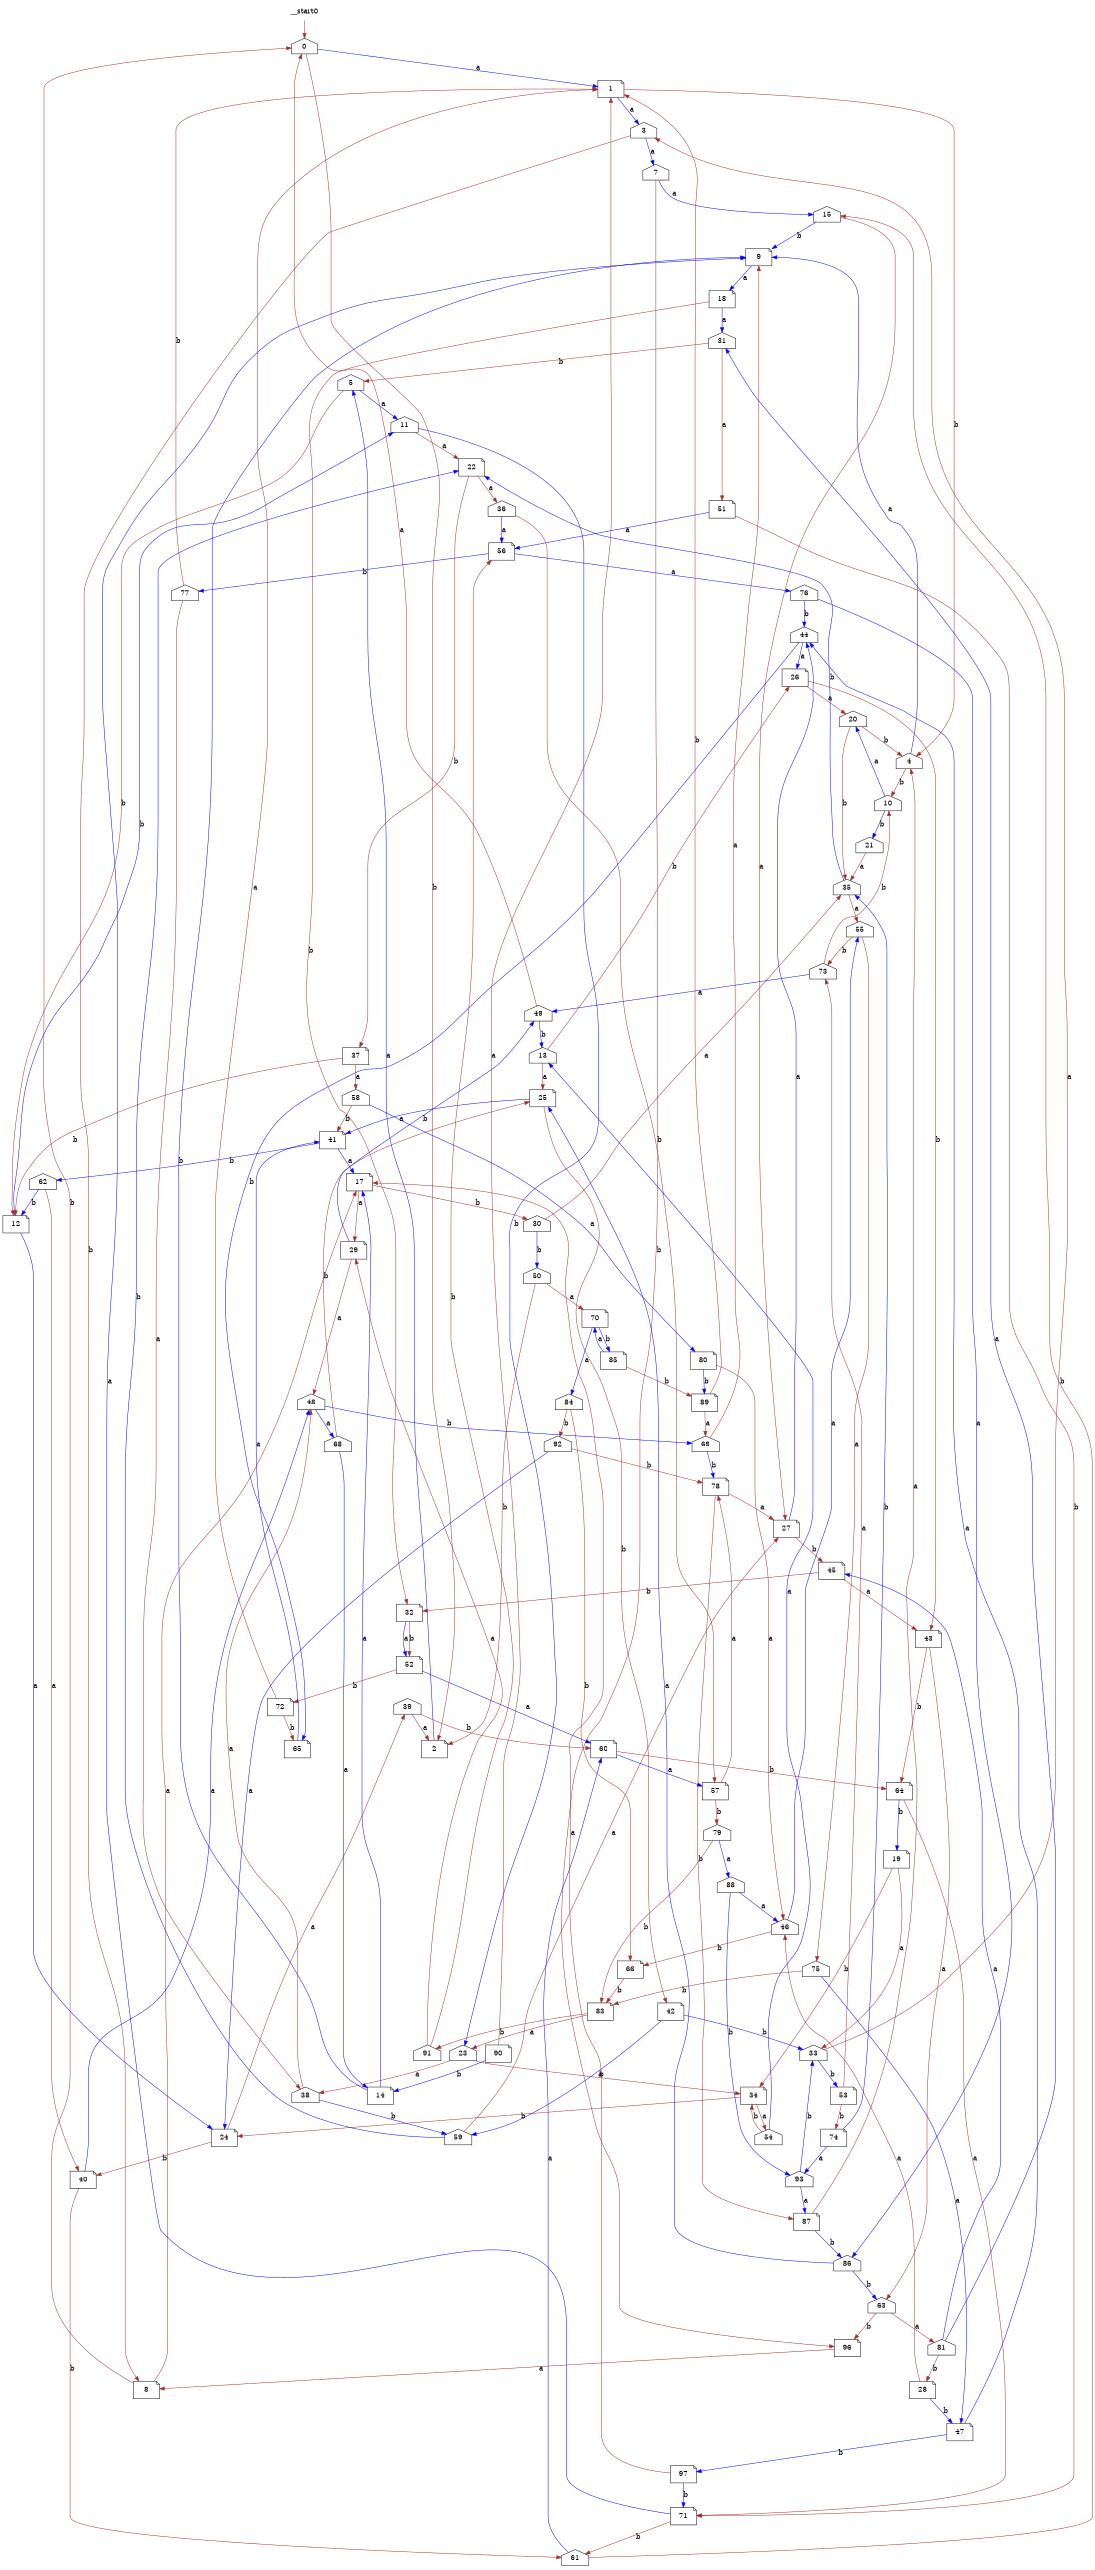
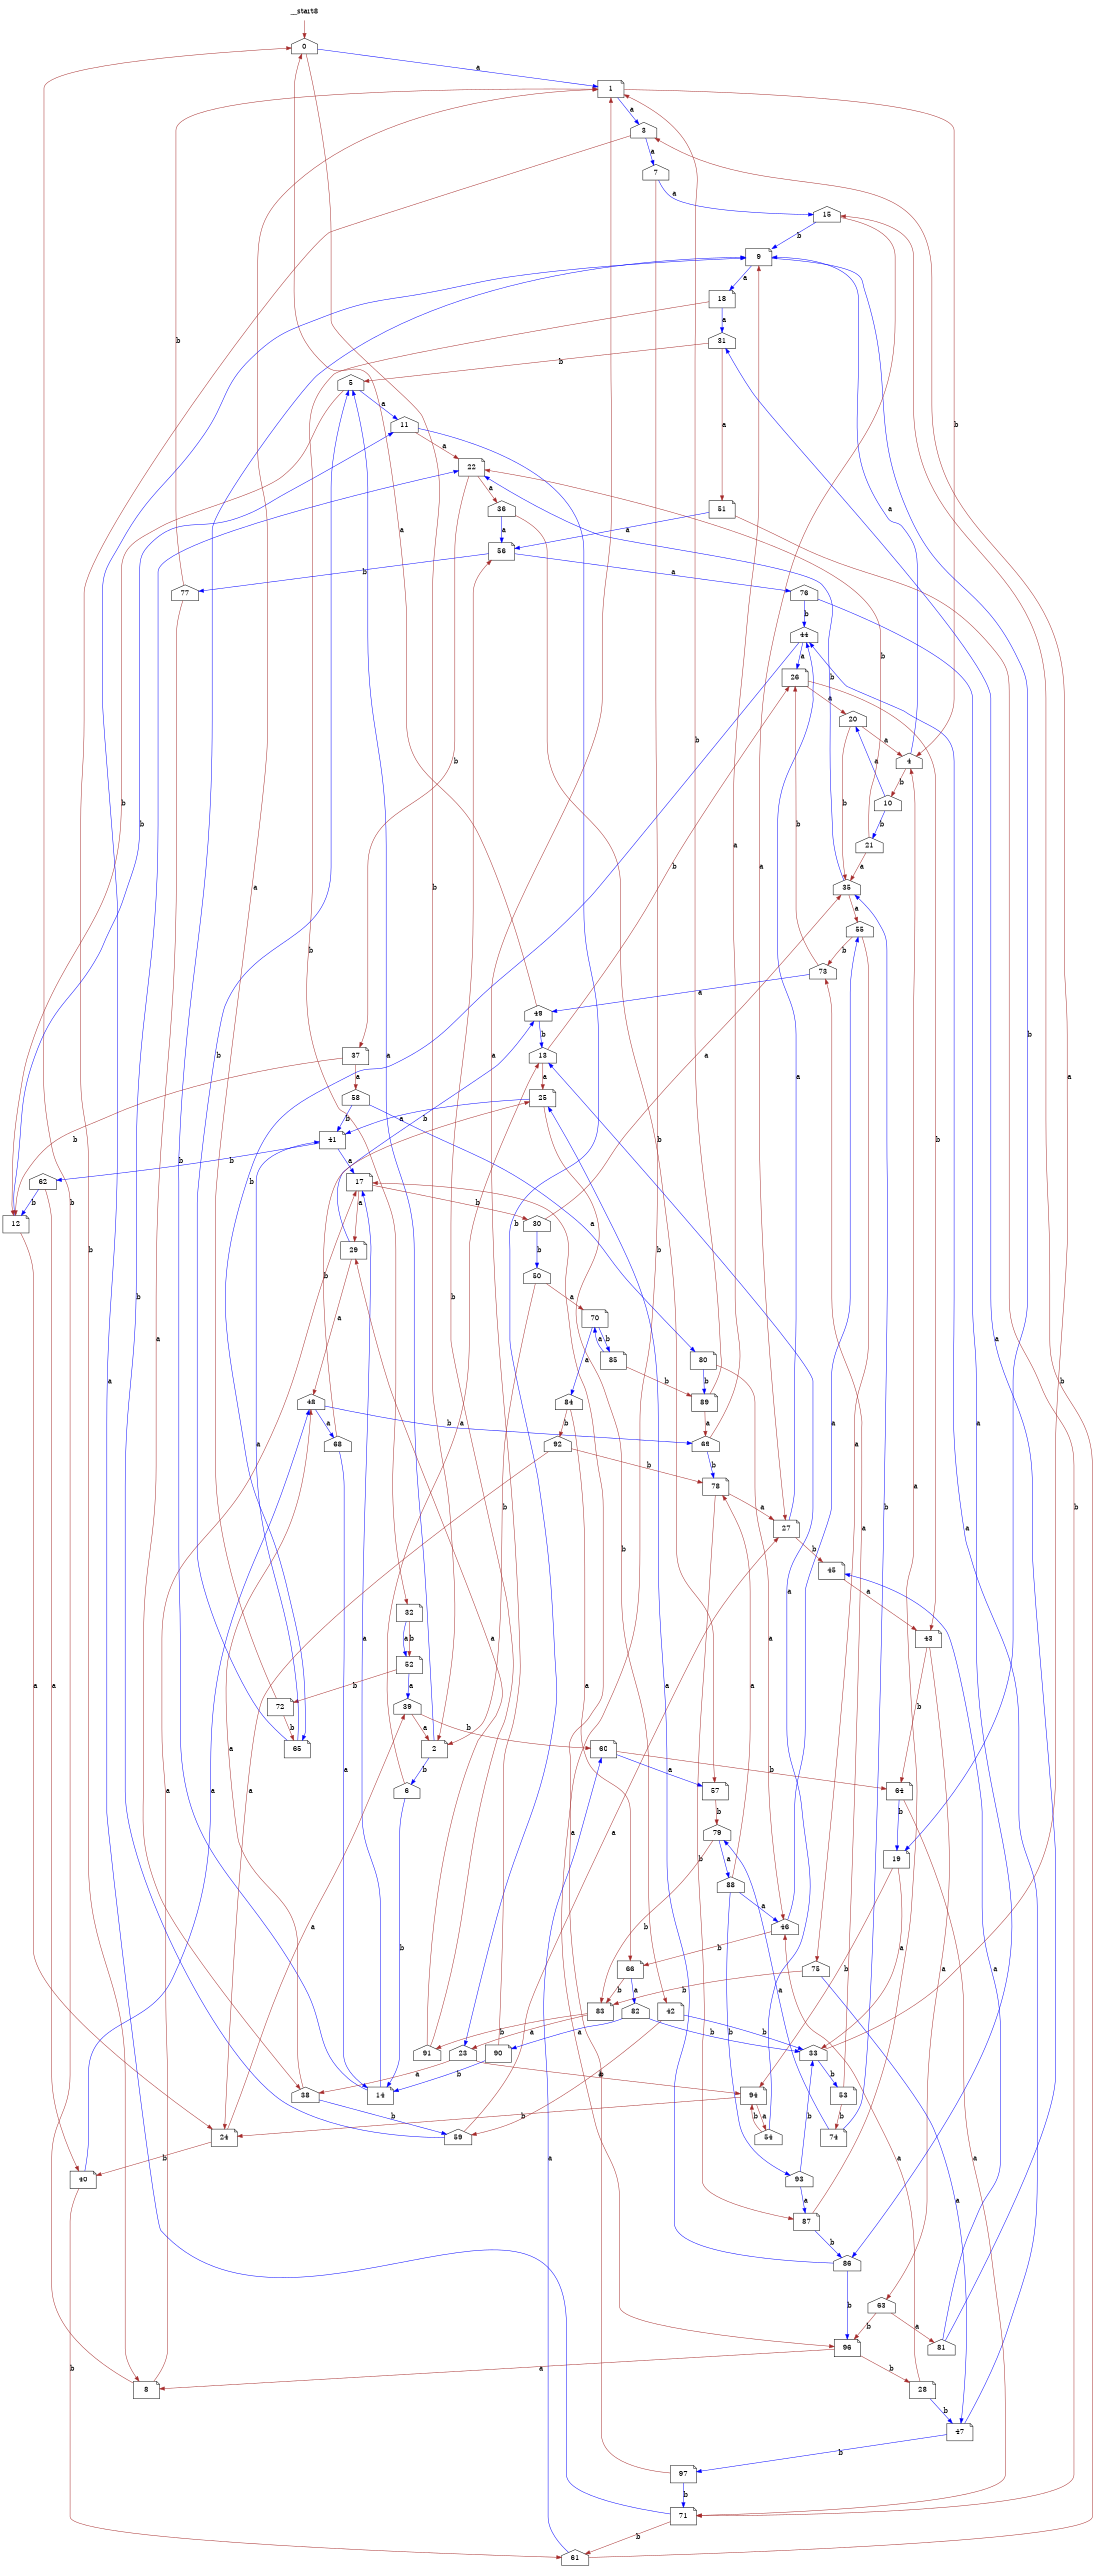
(304, 12) -> (304, 12)
none -> (812, 565)
(886, 741) -> (886, 741)
(873, 899) -> (796, 831)
none -> (1028, 1009)
none -> (215, 1058)
(345, 1117) -> (345, 1117)
(633, 1591) -> none
(732, 1642) -> (750, 1687)
(587, 1686) -> (587, 1686)
(504, 1706) -> (409, 1684)
(33, 1717) -> (33, 1717)
(257, 1722) -> (257, 1722)
none -> (407, 1791)
none -> (636, 2012)
(575, 2087) -> (575, 2087)
(754, 2096) -> (754, 2096)
(817, 2158) -> (778, 1994)
(863, 2283) -> (847, 2303)
(934, 2366) -> (883, 2368)
